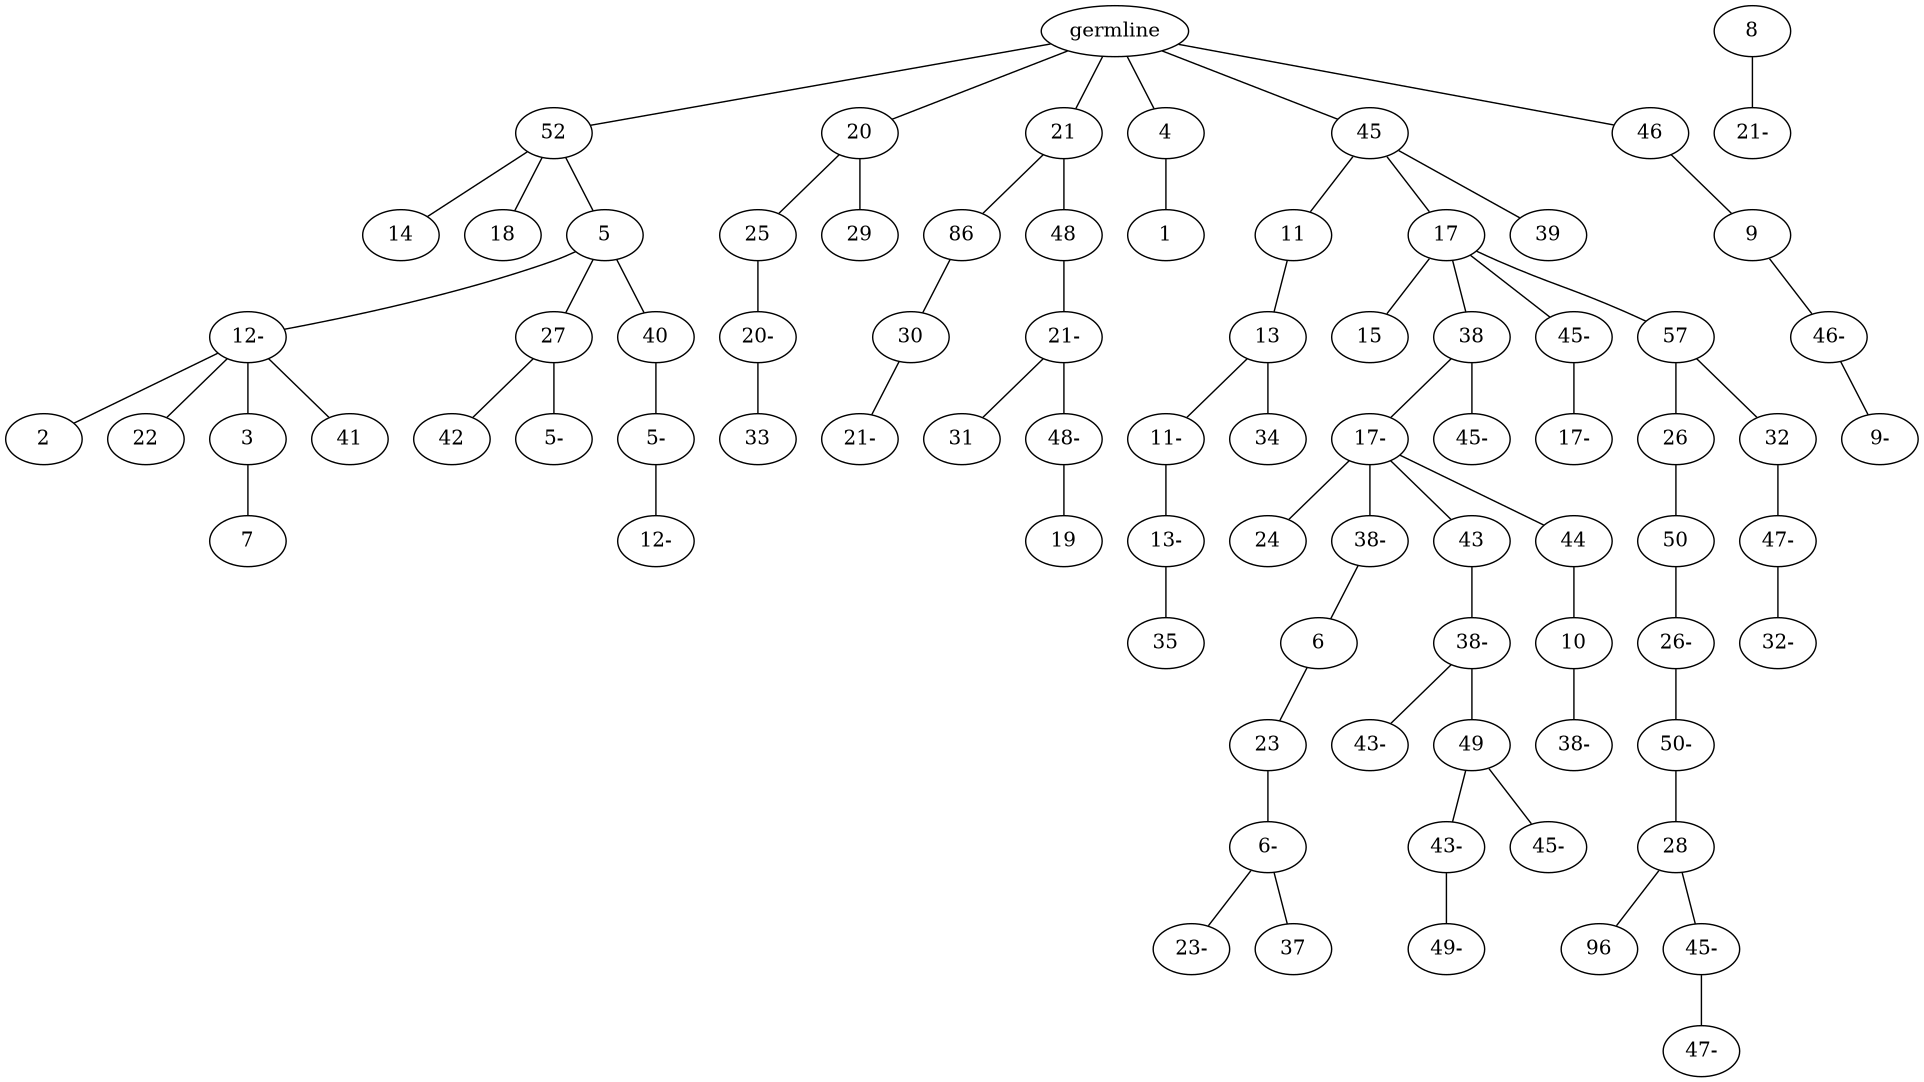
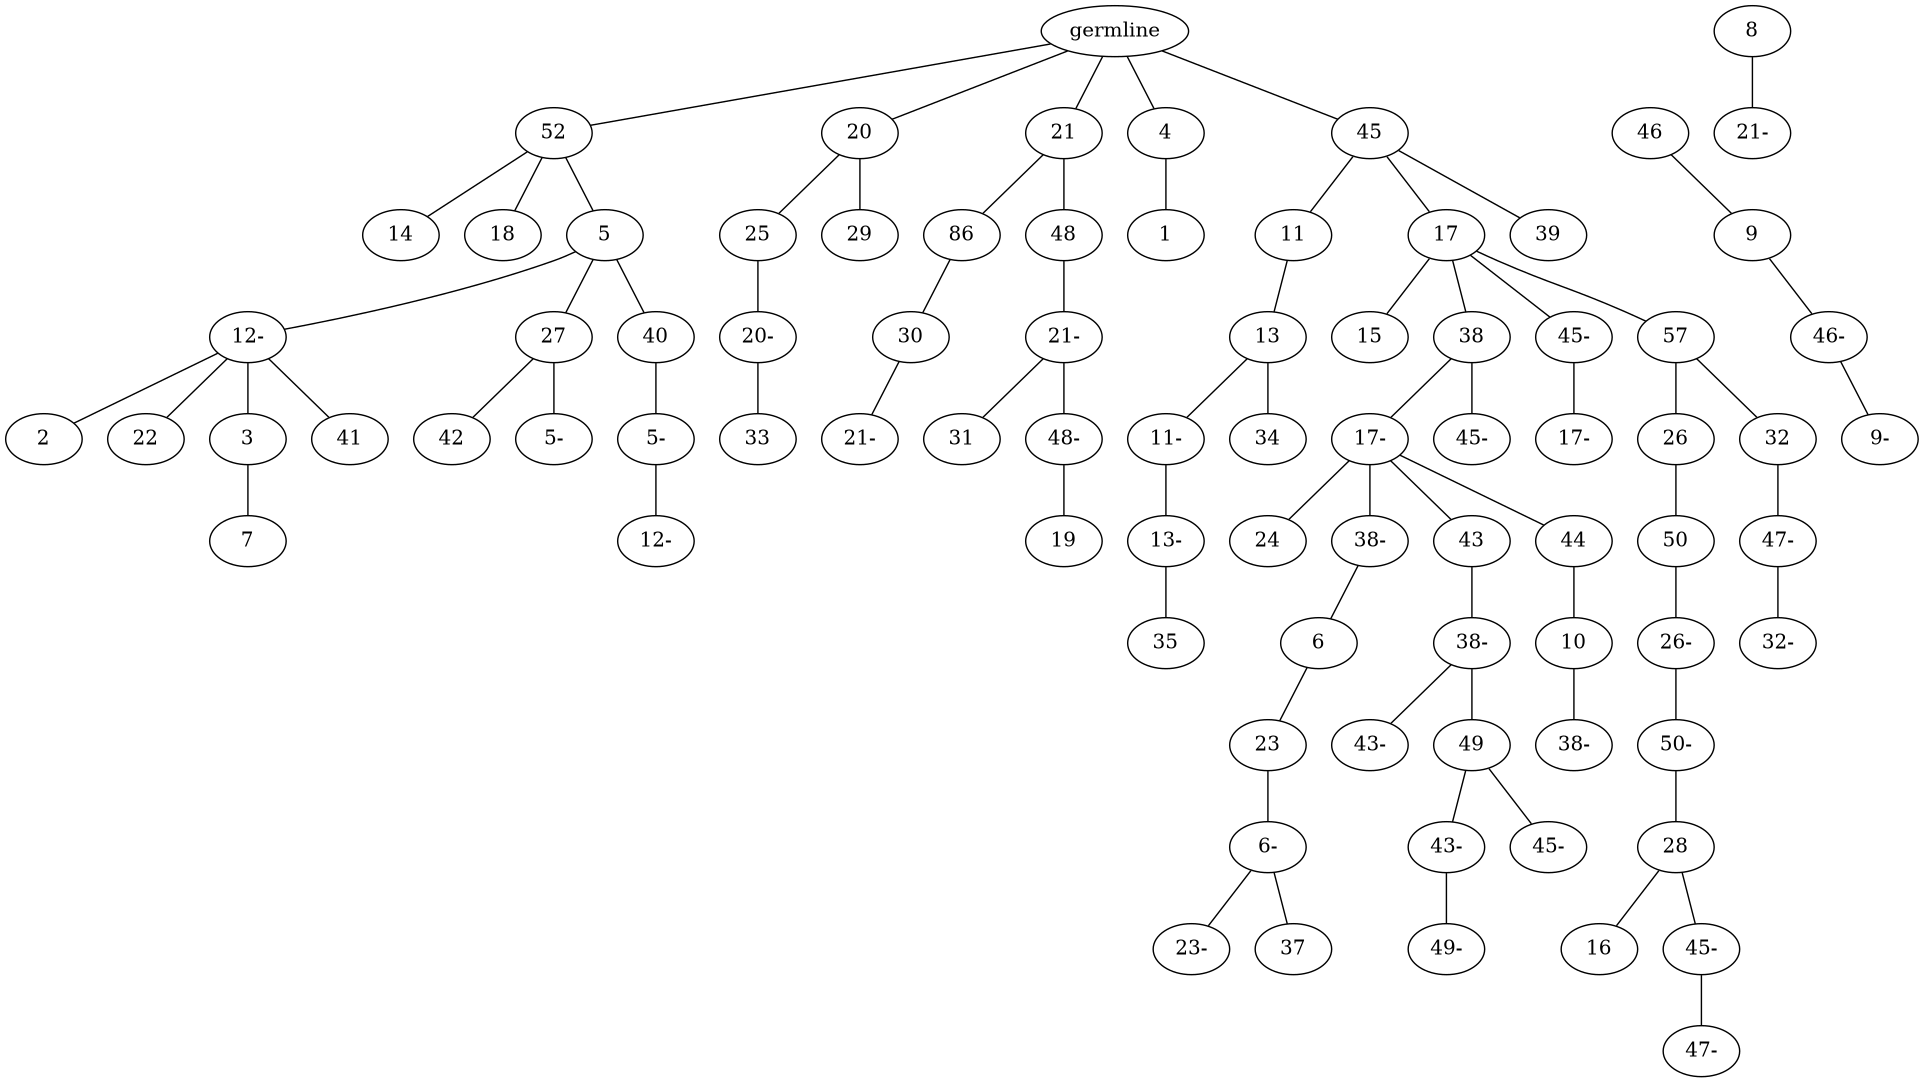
(1396, 85) -> none
(1599, 949) -> (1599, 949)
